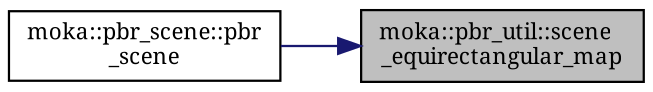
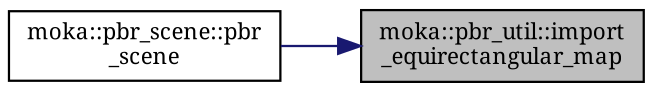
(502, 46) -> (502, 46)
